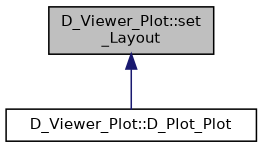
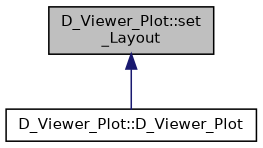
(131, 125) -> (131, 125)
